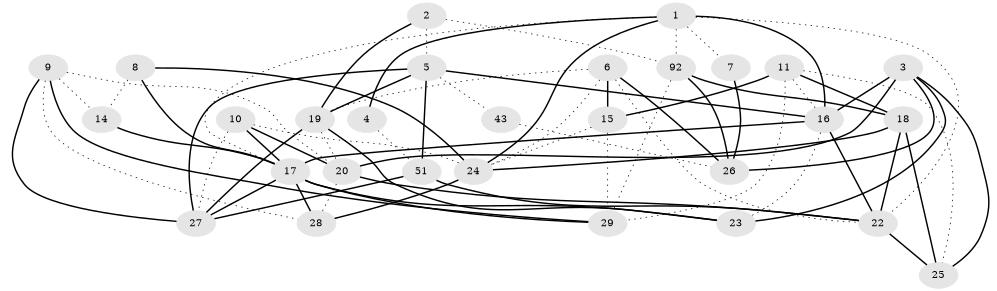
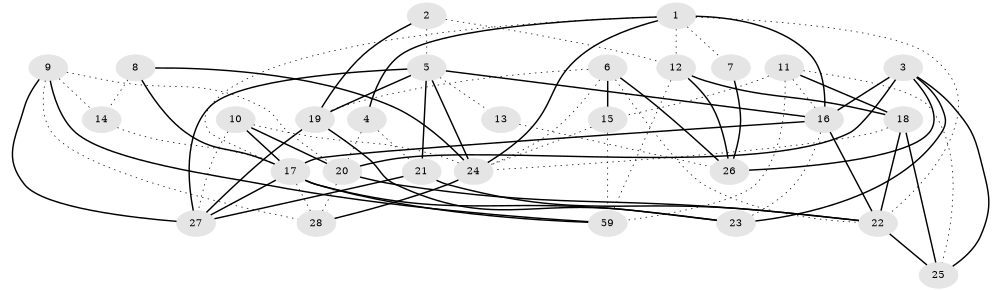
(676, 68) -> (676, 68)
(698, 98) -> (698, 98)
none -> (450, 120)
(501, 120) -> (501, 120)
(196, 146) -> (196, 146)
(329, 146) -> (355, 145)
(612, 162) -> (612, 162)
(422, 172) -> (422, 172)
(306, 203) -> (306, 203)
(608, 223) -> (608, 223)
